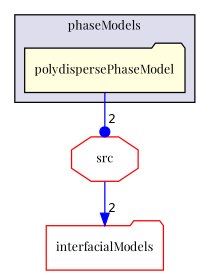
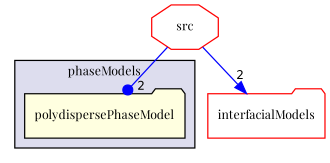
(105, 110) -> (148, 69)
